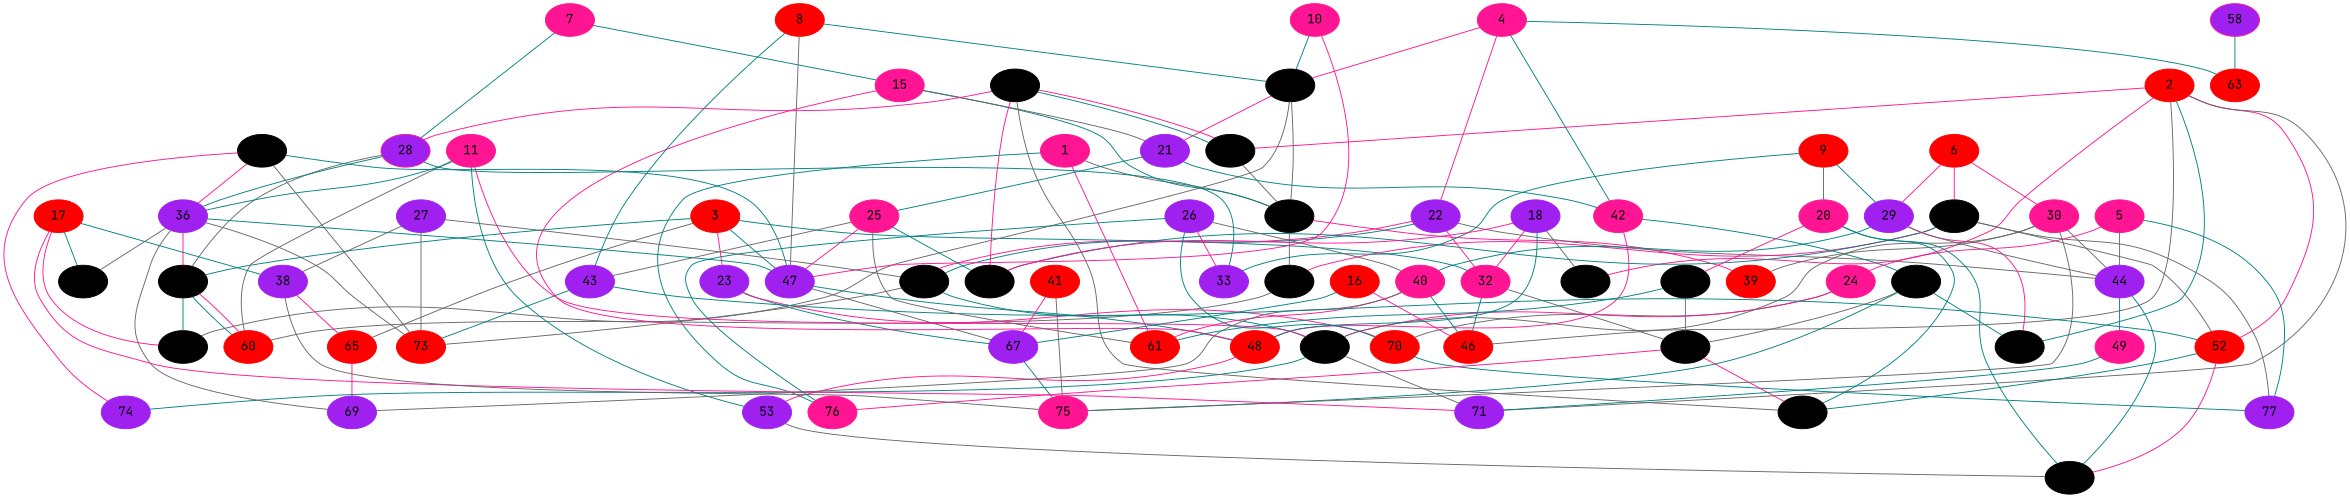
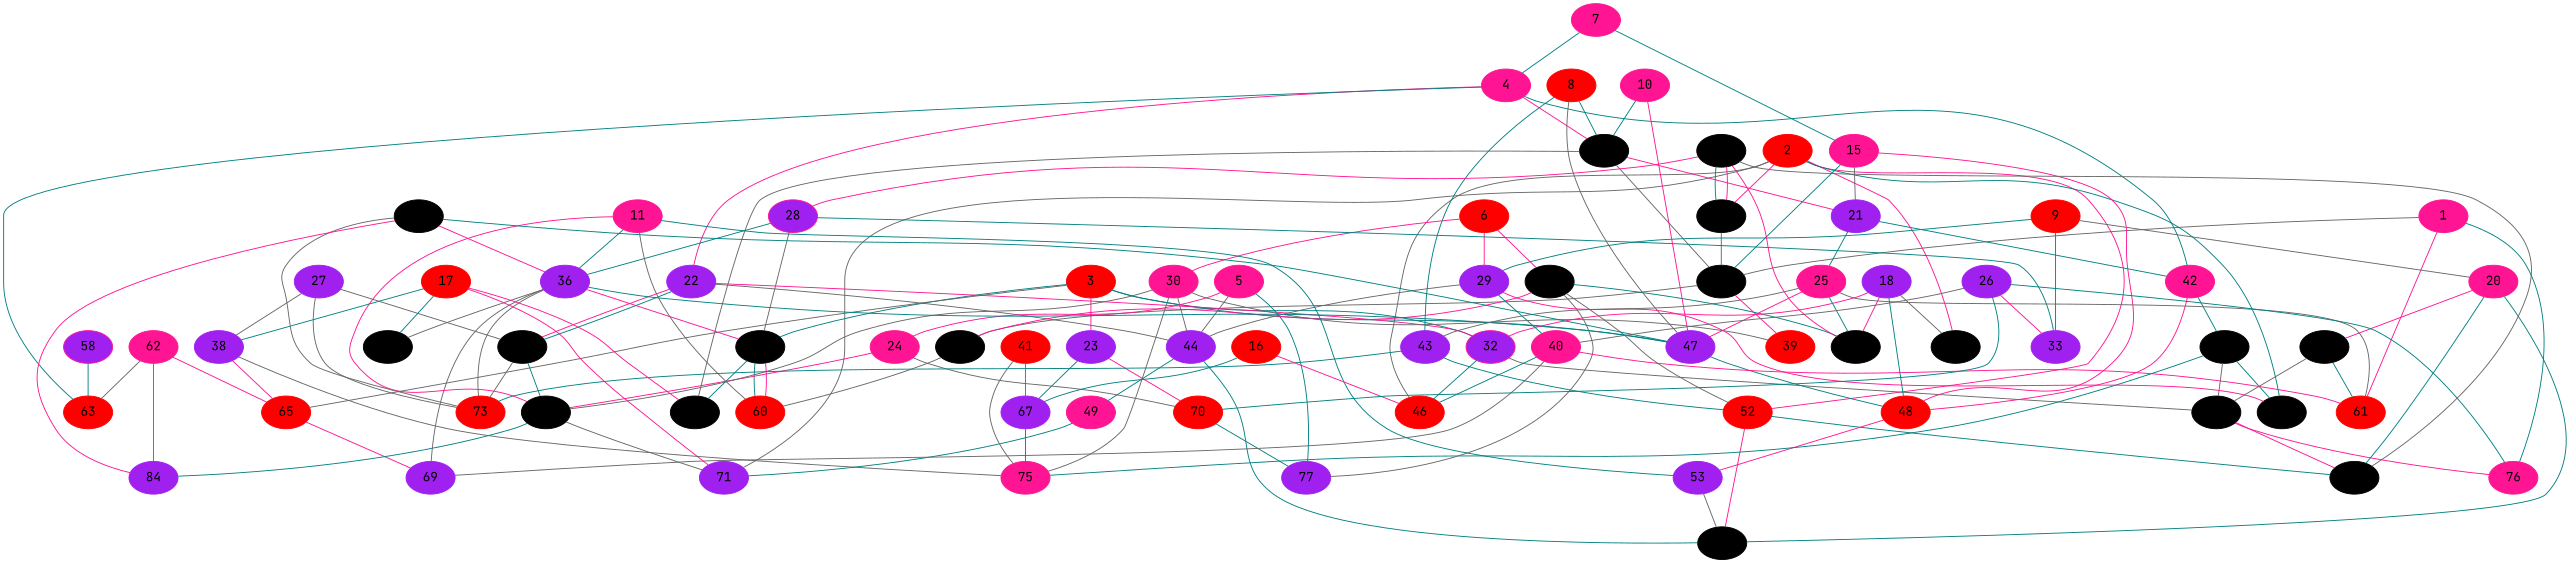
(488, 85) -> (1551, 53)
(1486, 282) -> (1491, 347)
(861, 303) -> none
none -> (154, 347)
(126, 412) -> (154, 478)
